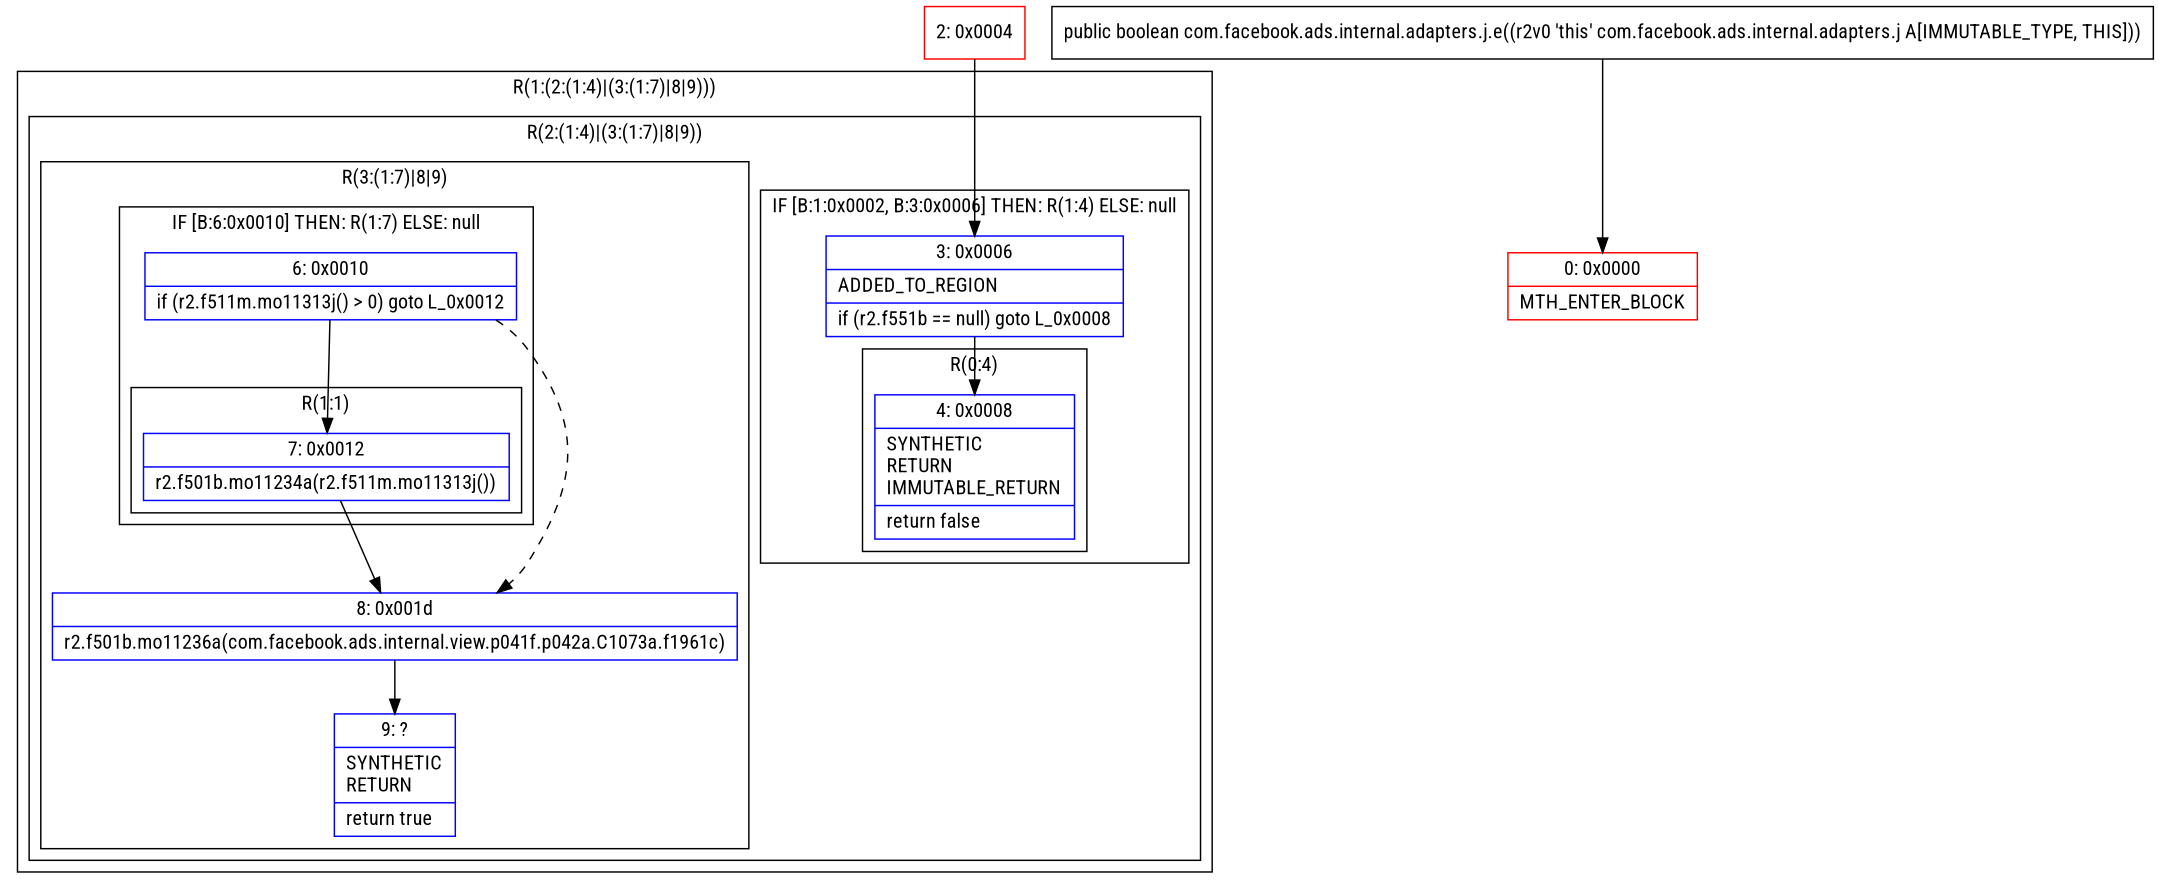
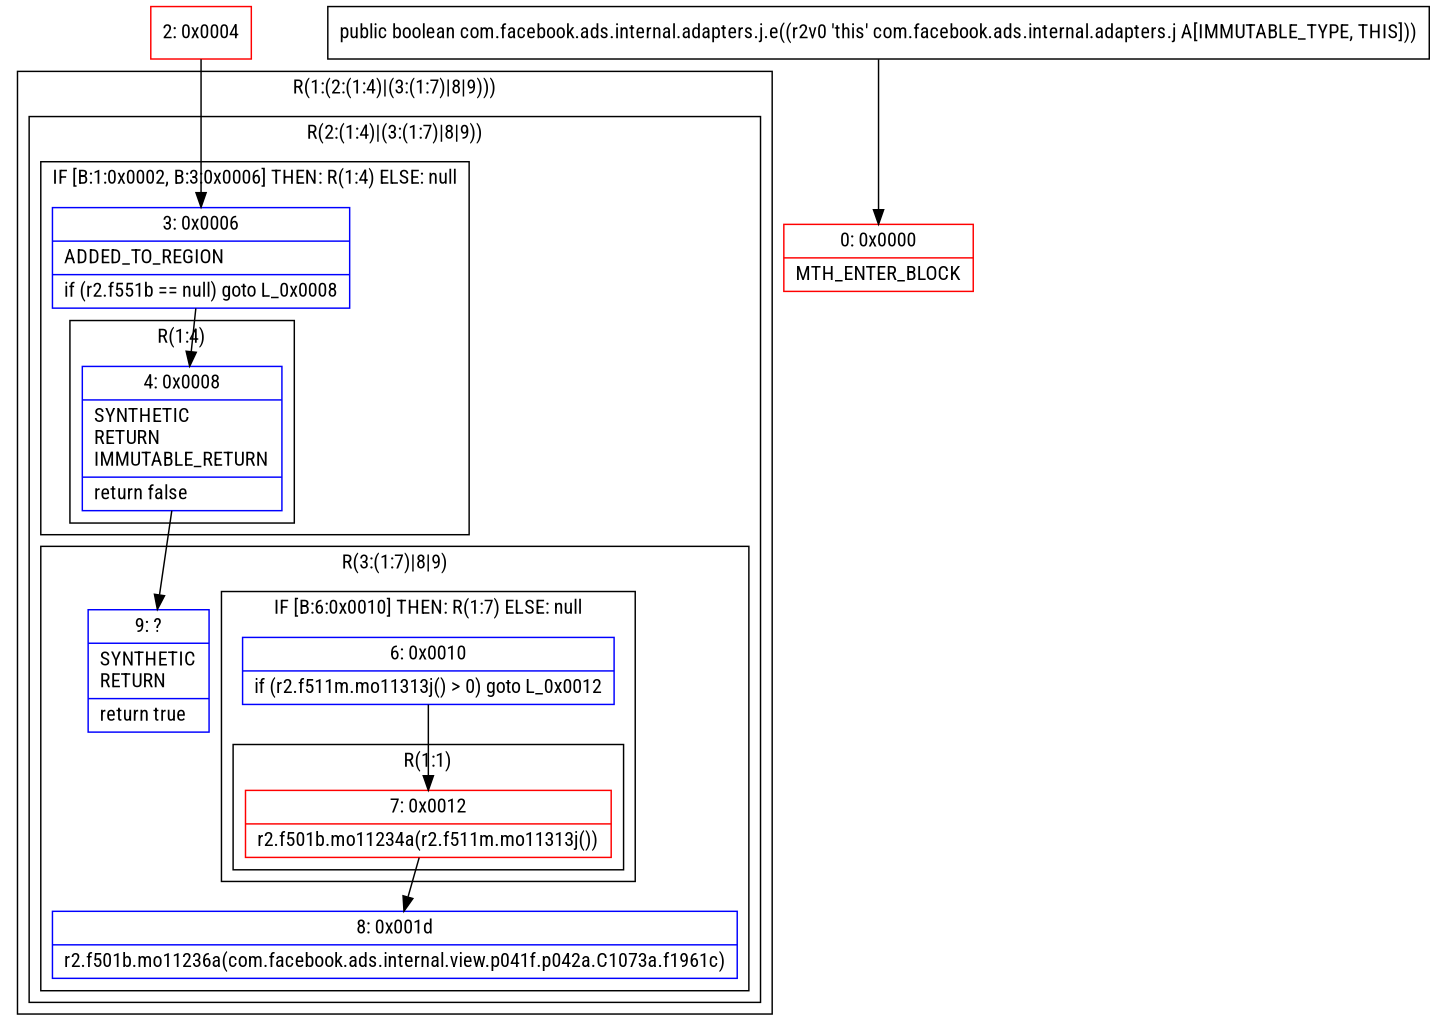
(975, 366) -> (182, 337)
(567, 448) -> none
(326, 467) -> (428, 824)
(395, 680) -> (165, 557)
